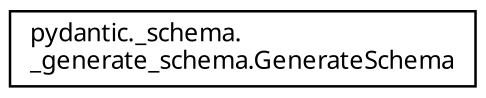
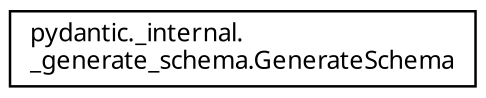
(243, 49) -> (243, 49)
